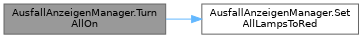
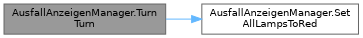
(85, 19) -> (85, 19)
